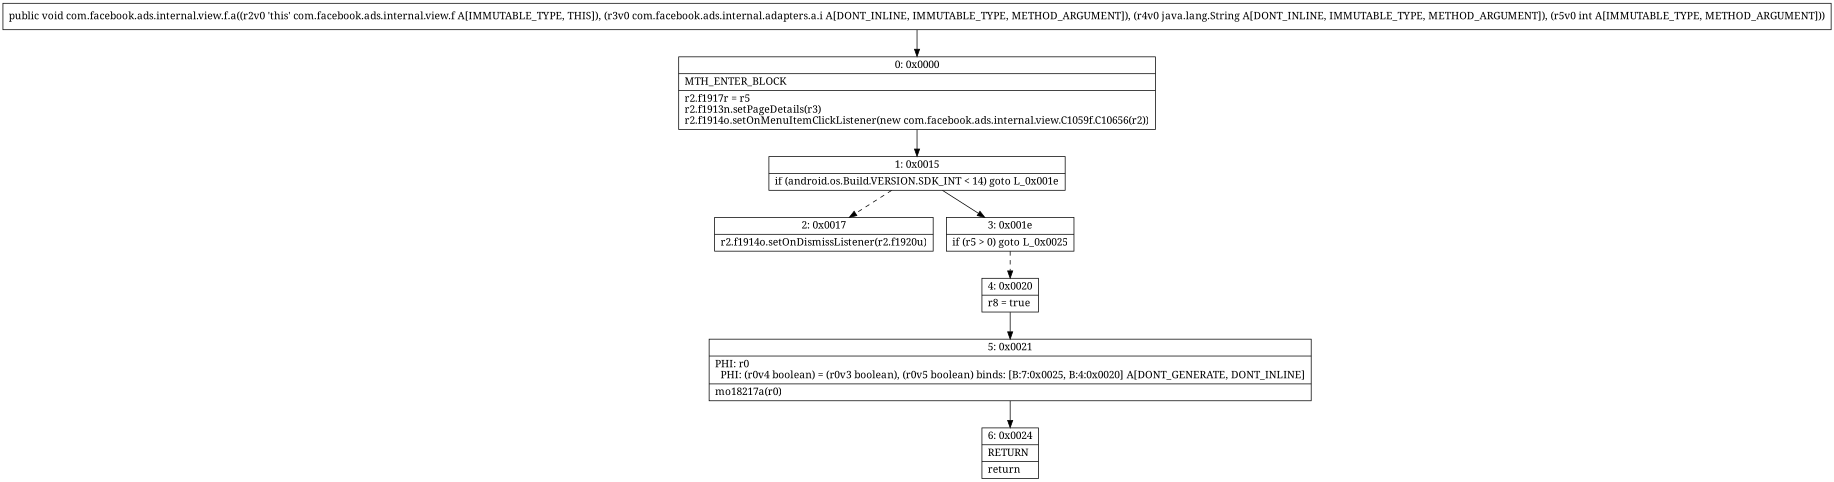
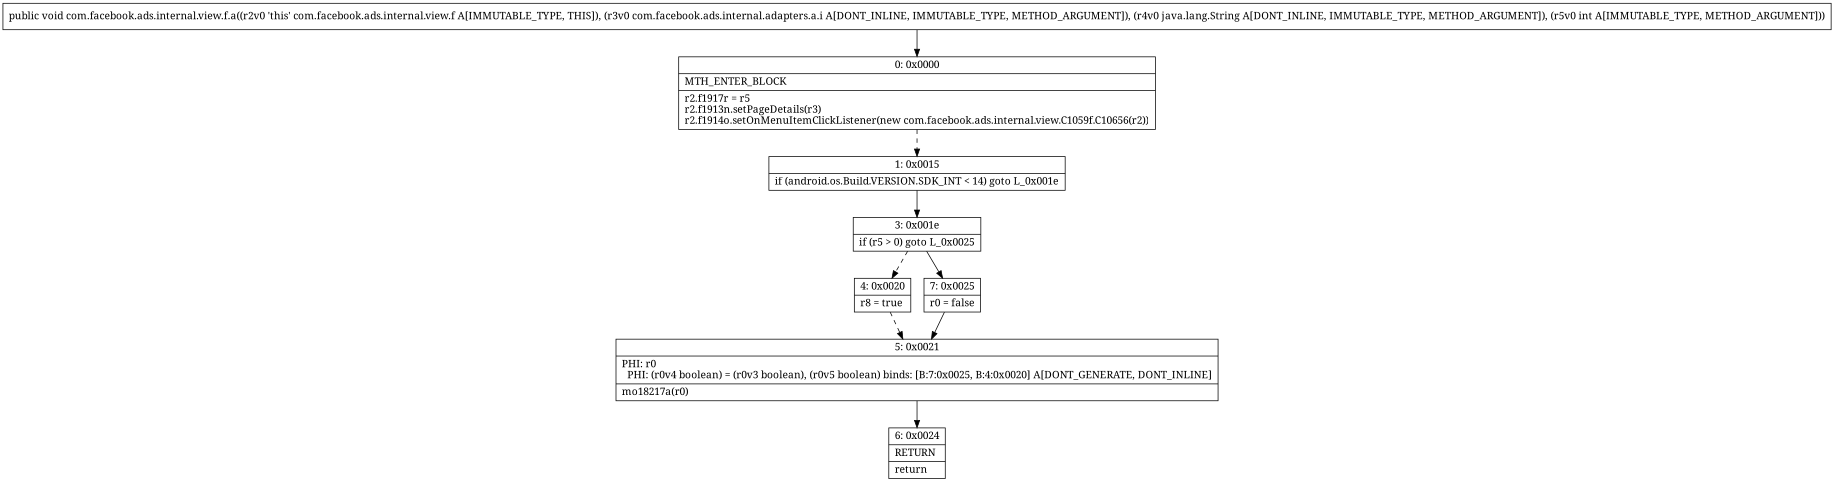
(917, 139) -> (917, 139)
(824, 234) -> none
none -> (952, 295)
(1010, 322) -> (895, 322)
